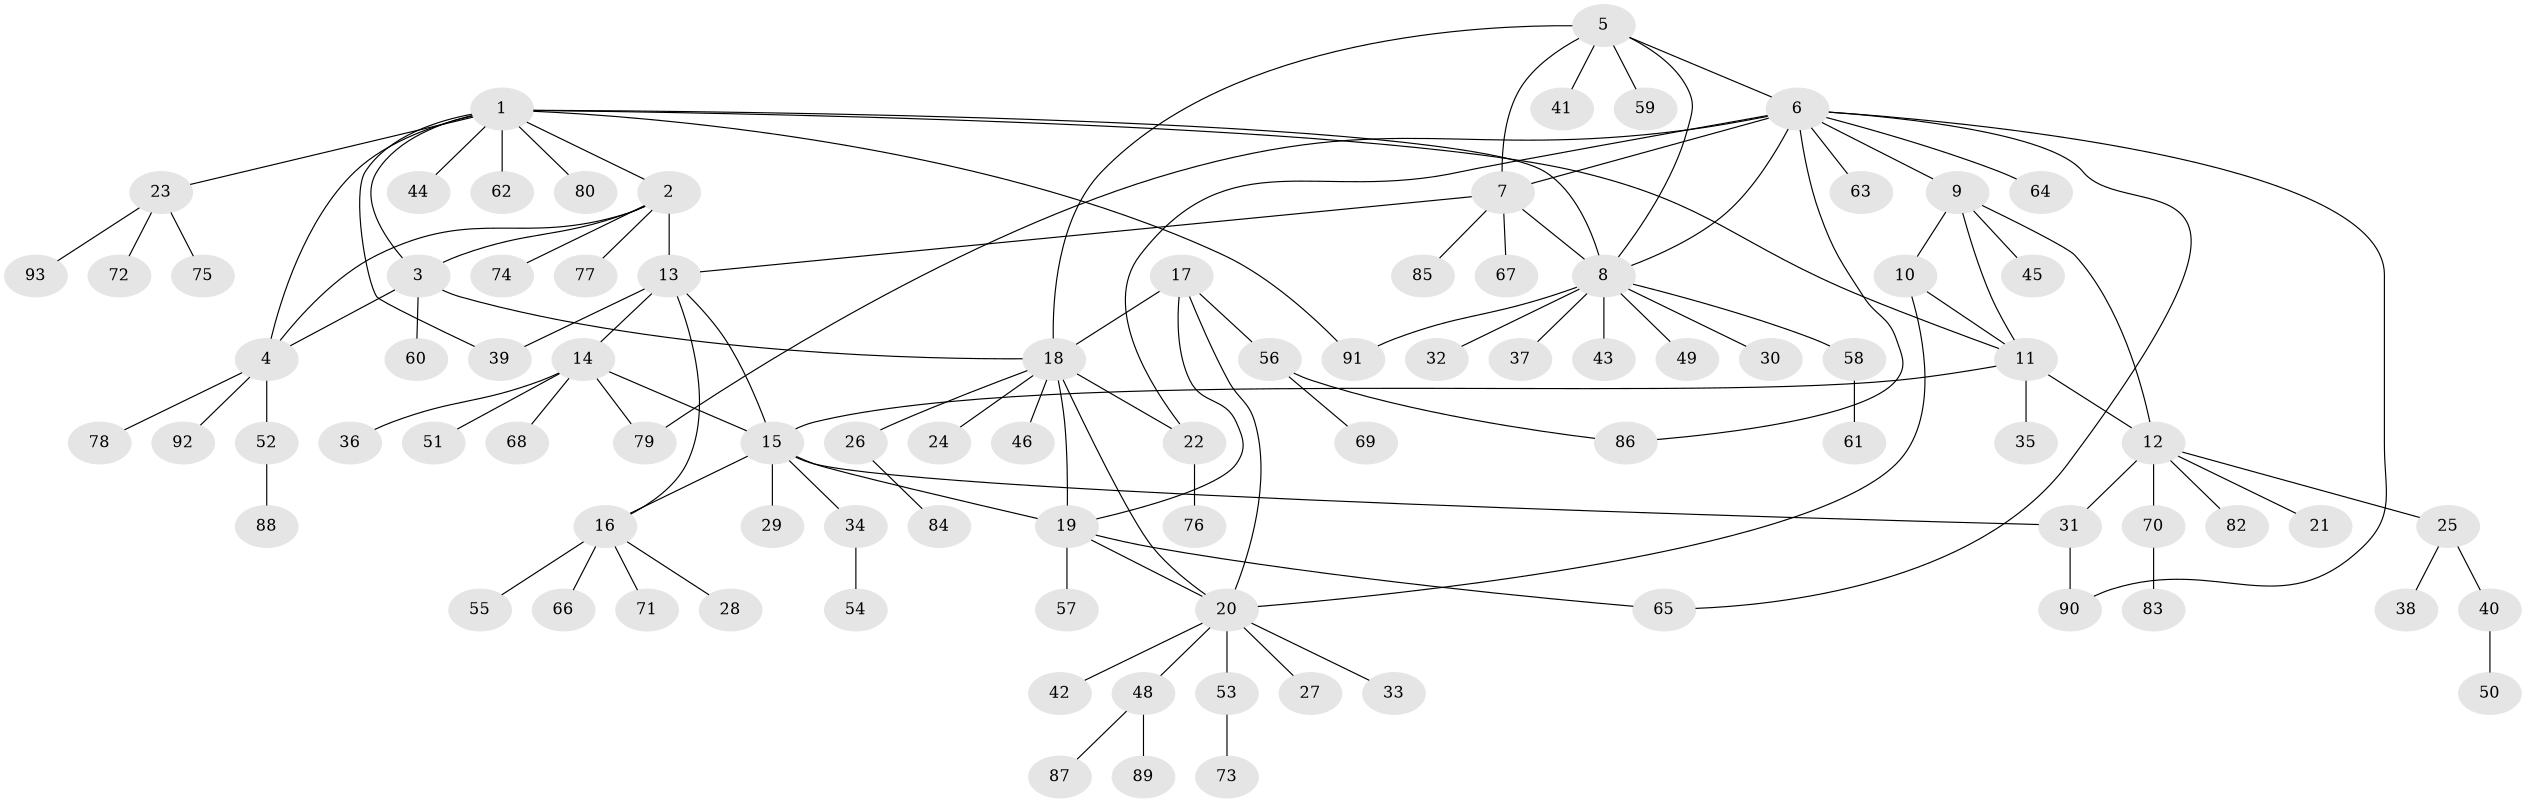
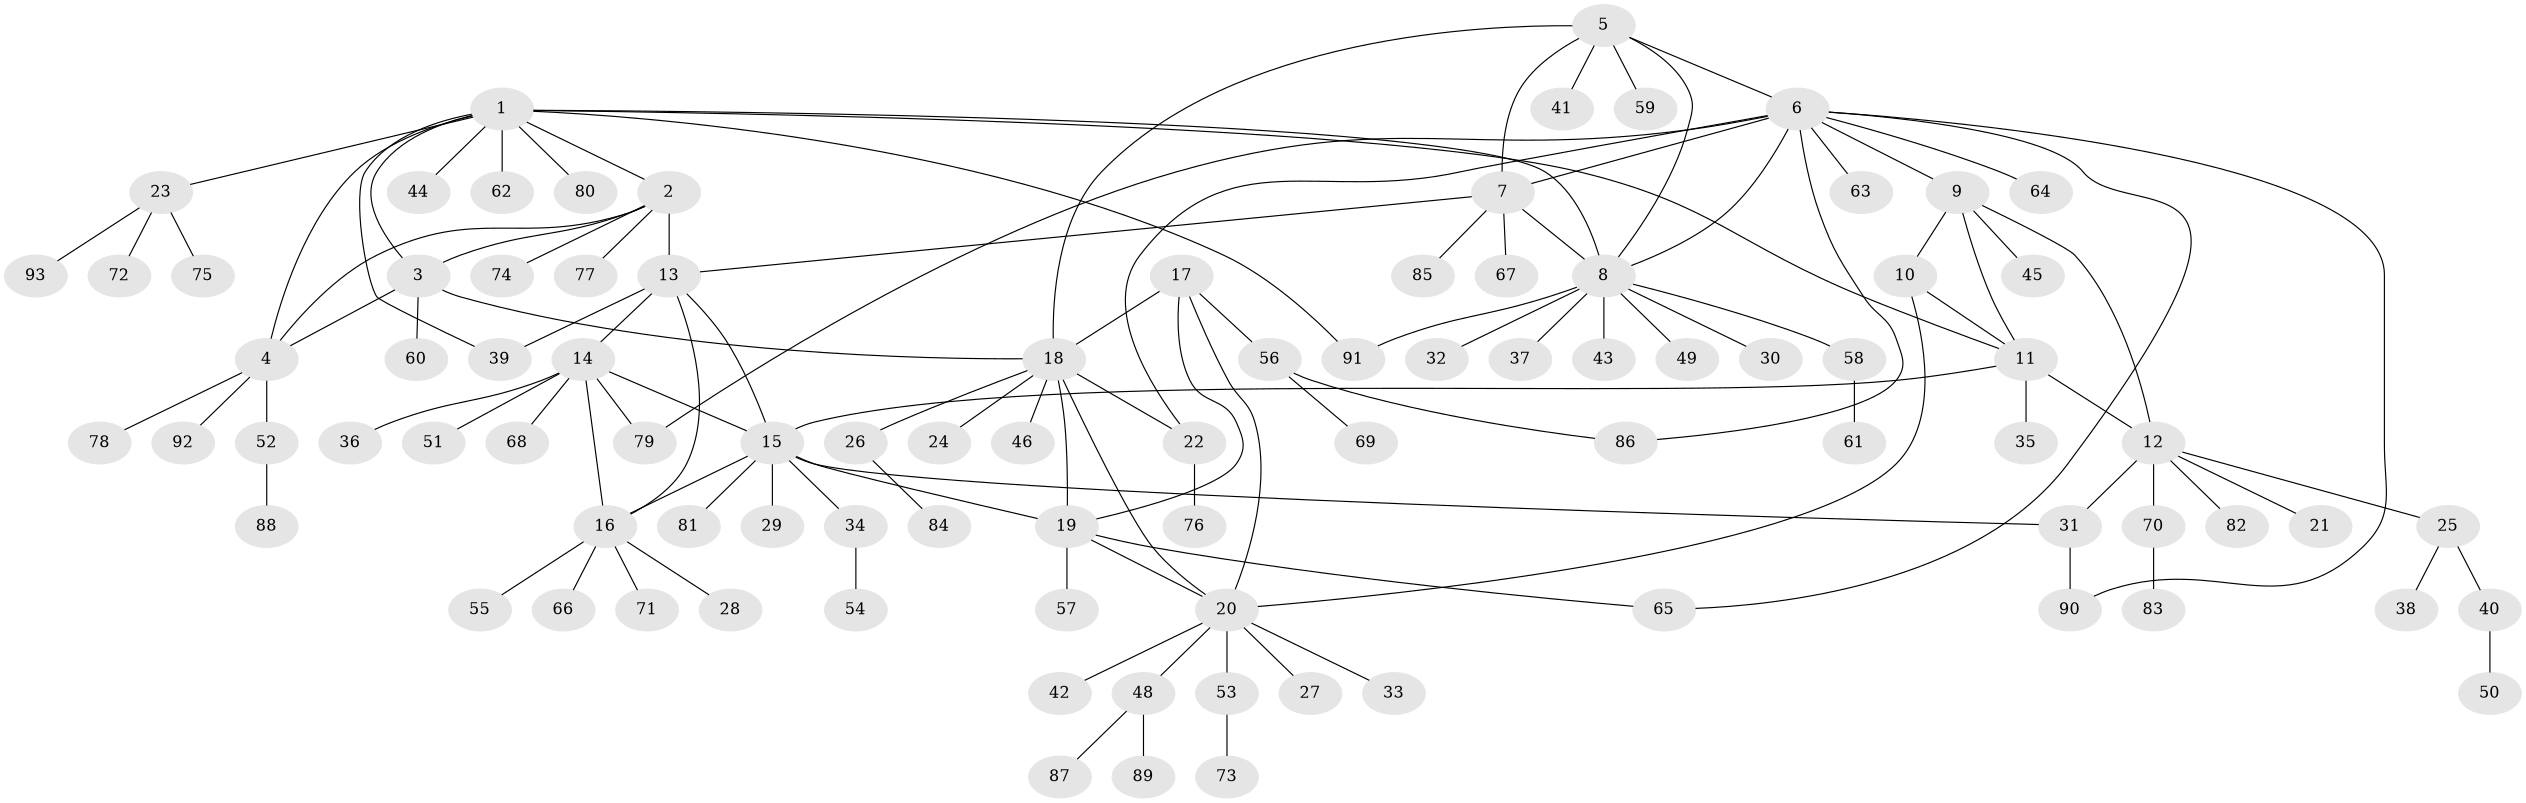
none -> (594, 443)
none -> (689, 527)
